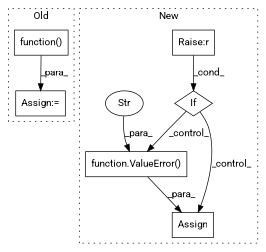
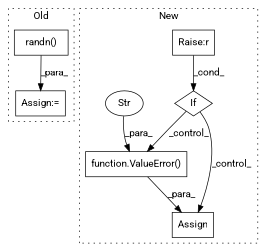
(41, 43) -> (41, 43)
